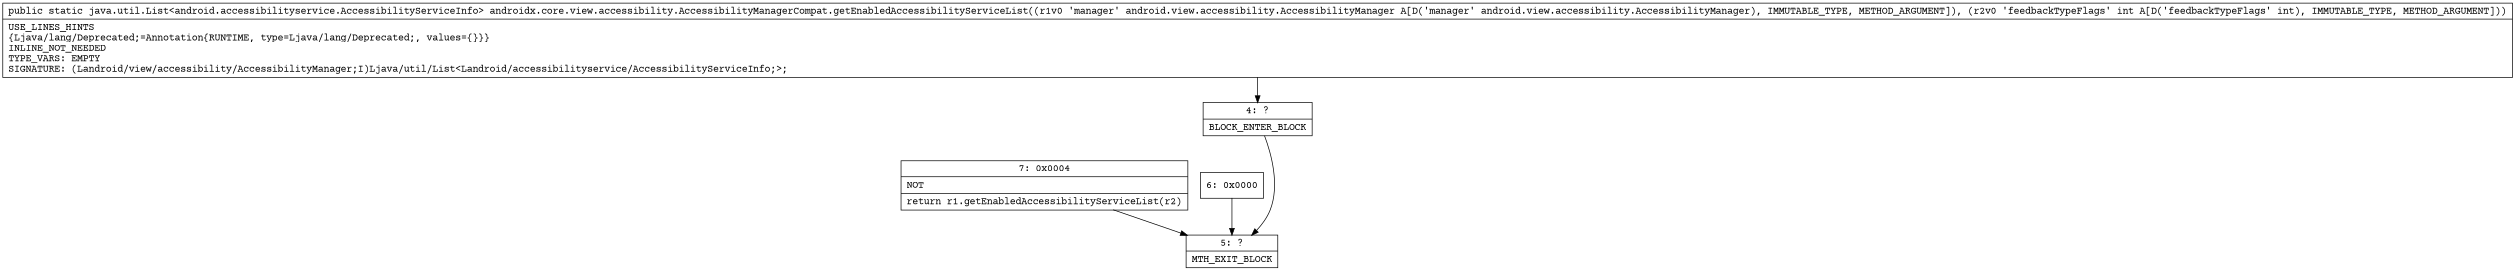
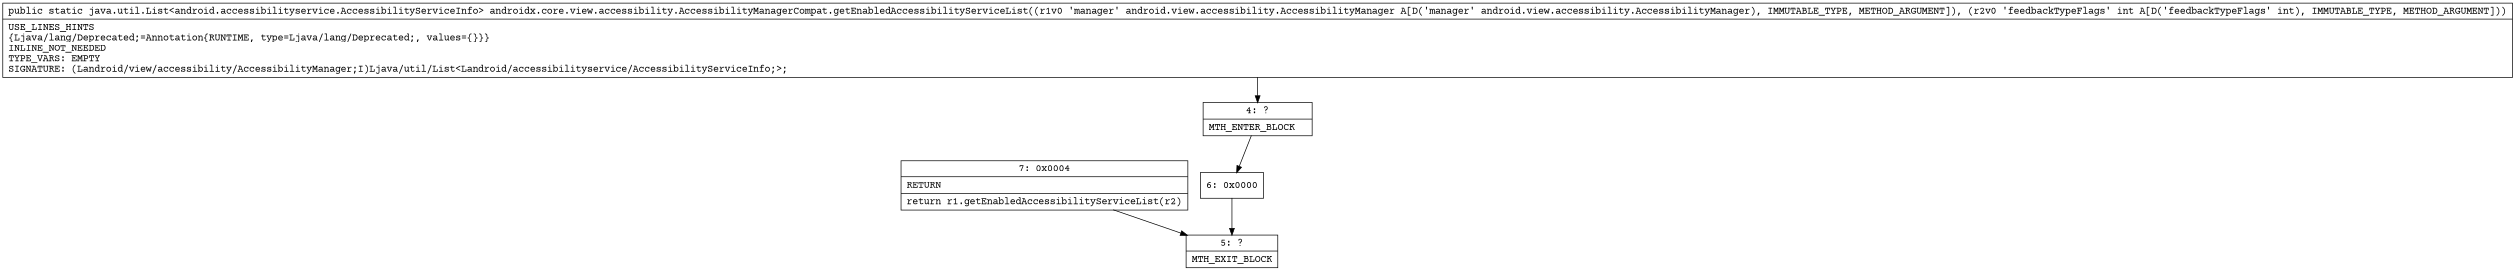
(1258, 127) -> (1252, 127)
(915, 185) -> (924, 185)
(1274, 185) -> (1245, 151)
